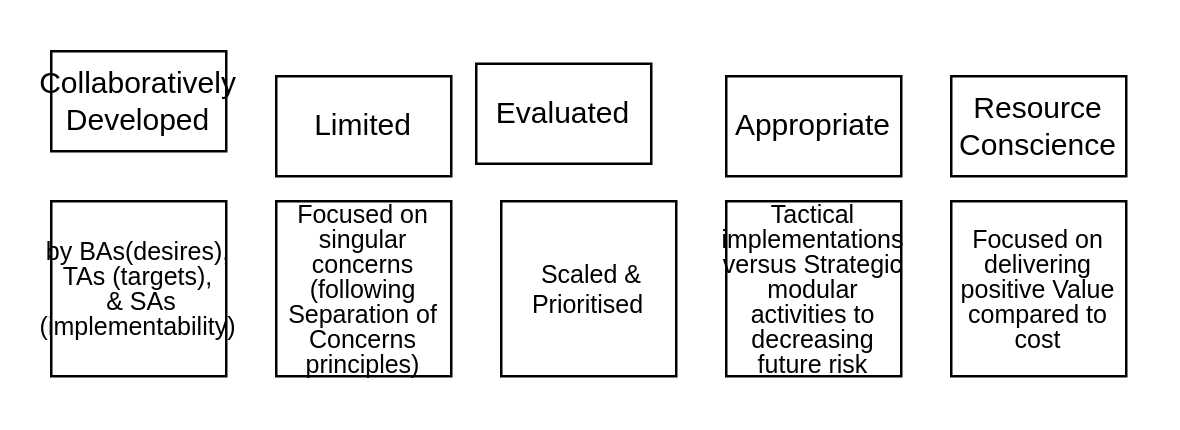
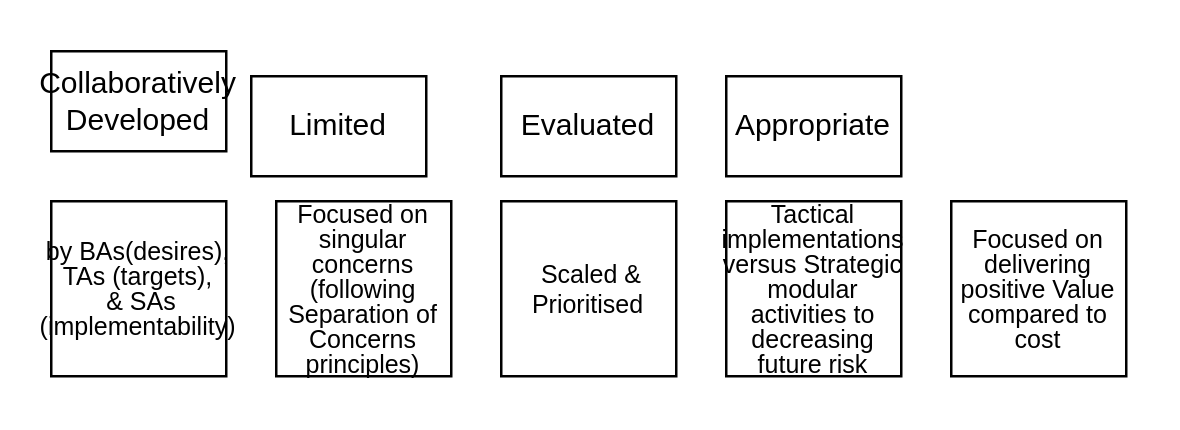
(564, 114) -> (589, 126)
(364, 126) -> (339, 126)
(1039, 126) -> none
